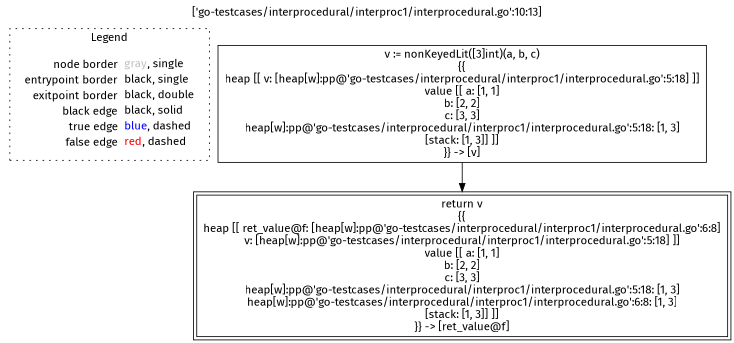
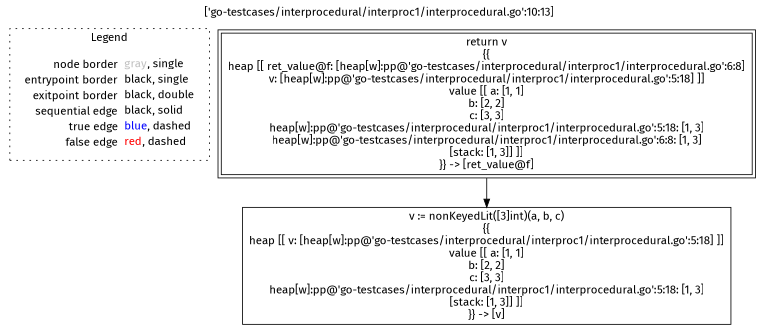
(92, 111) -> (78, 111)
(462, 173) -> (487, 189)
